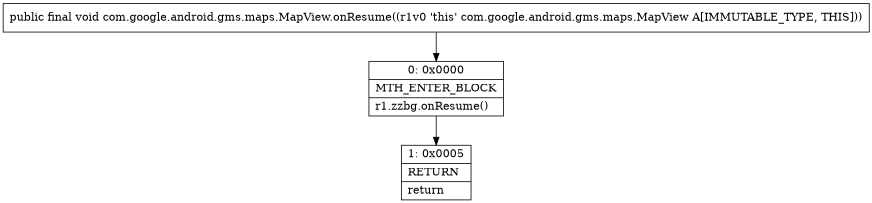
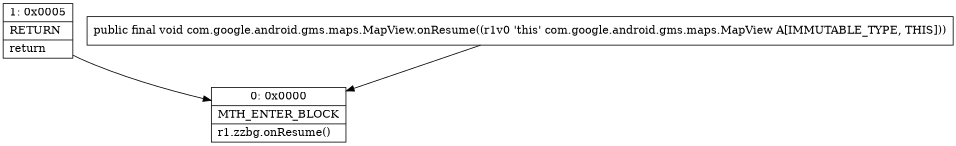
(436, 127) -> (137, 80)
